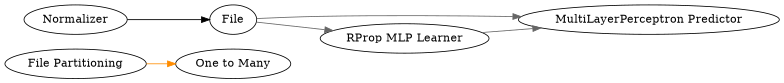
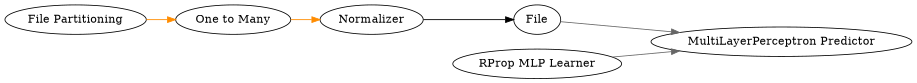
none -> (301, 20)
(291, 26) -> none
